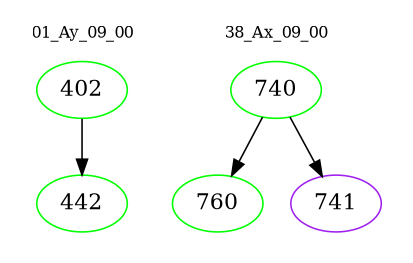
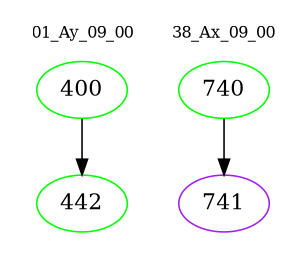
(82, 90) -> (82, 90)
(218, 204) -> none
